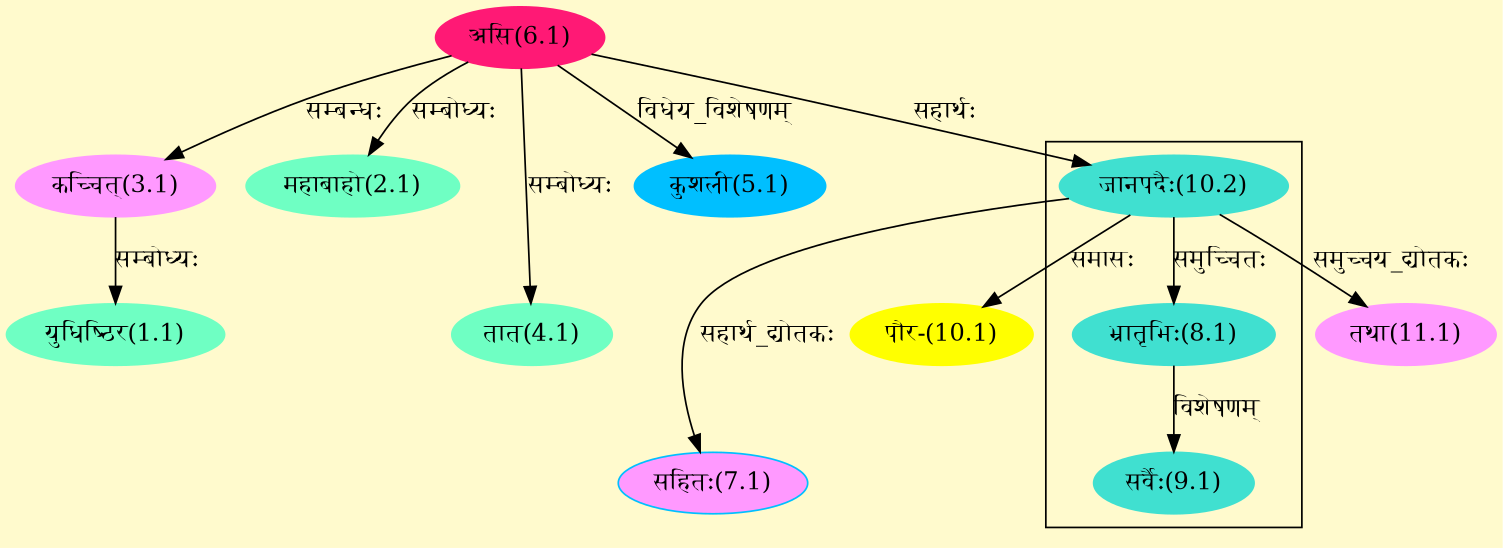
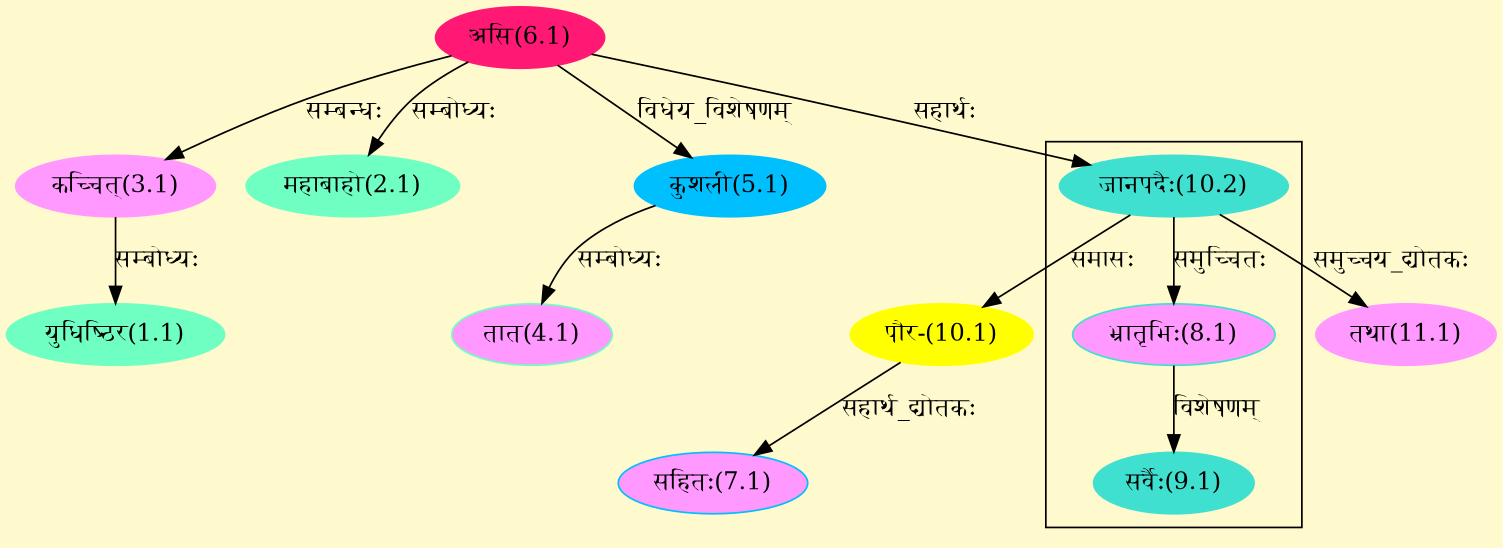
(526, 177) -> (593, 236)
(811, 247) -> (835, 404)
(532, 335) -> (532, 335)
(1174, 335) -> (1174, 335)
